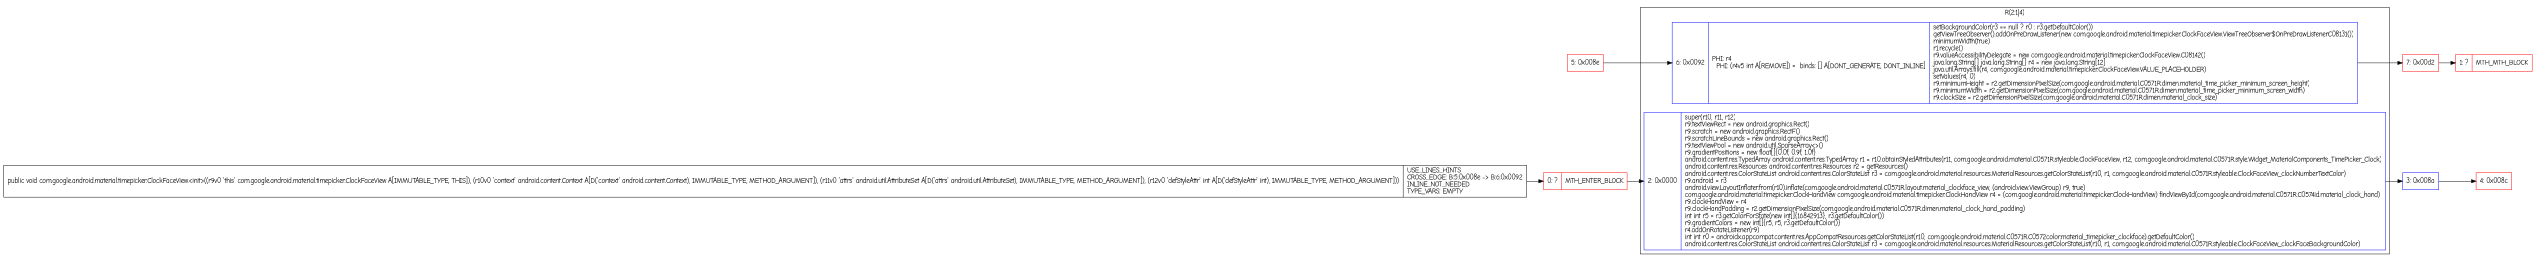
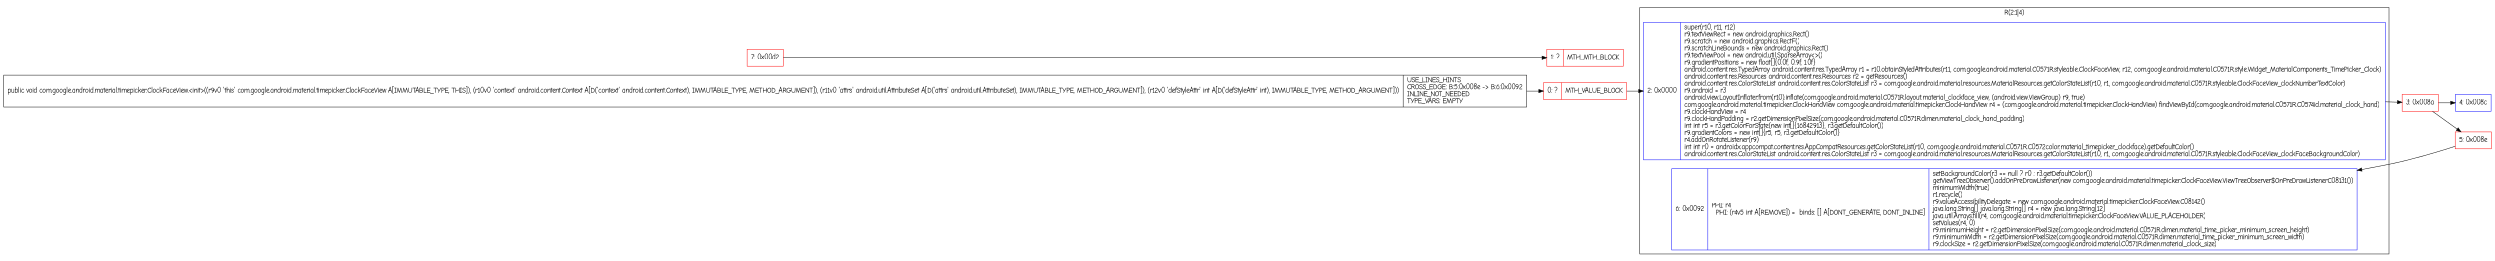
(2378, 63) -> none
none -> (2445, 120)
(1594, 181) -> (1594, 91)
(2421, 181) -> (2420, 103)
(2494, 181) -> (2473, 103)
